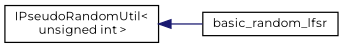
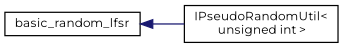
(187, 24) -> (169, 24)
